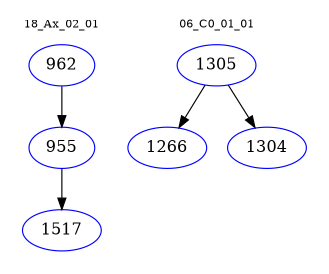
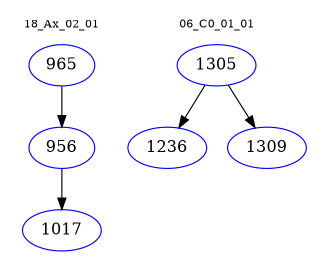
(62, 65) -> (62, 65)
(62, 148) -> (62, 148)
(167, 148) -> (167, 148)
(267, 148) -> (267, 148)
(62, 230) -> (62, 230)
